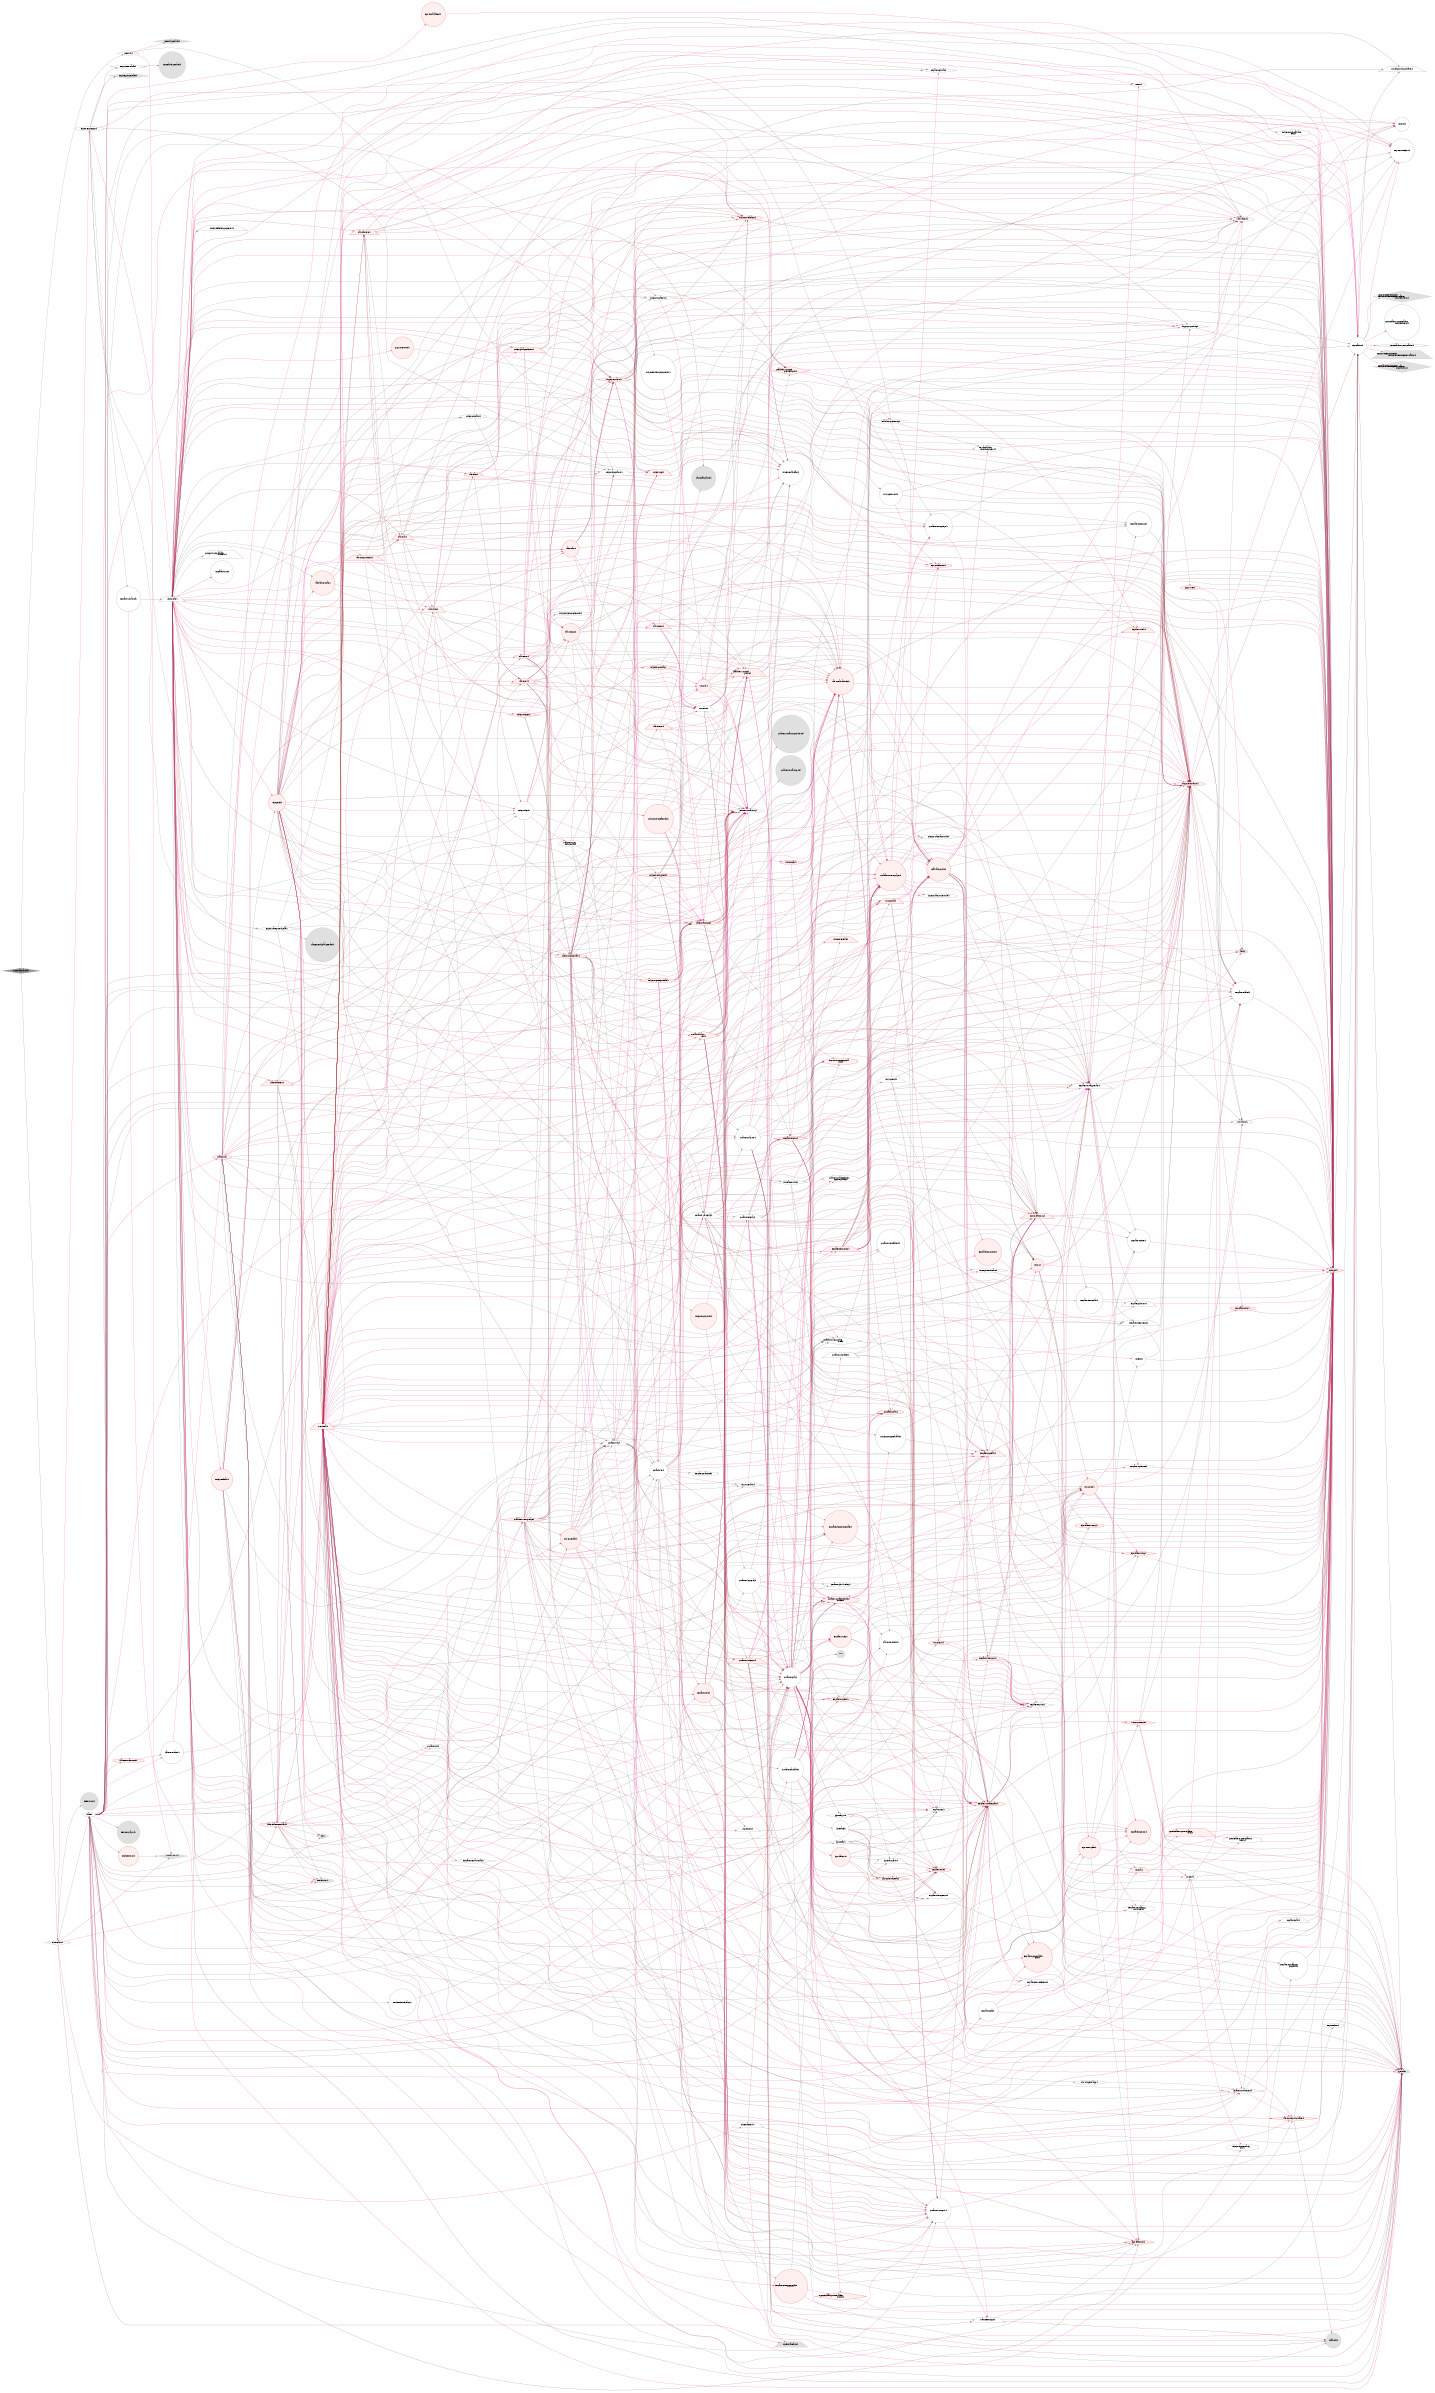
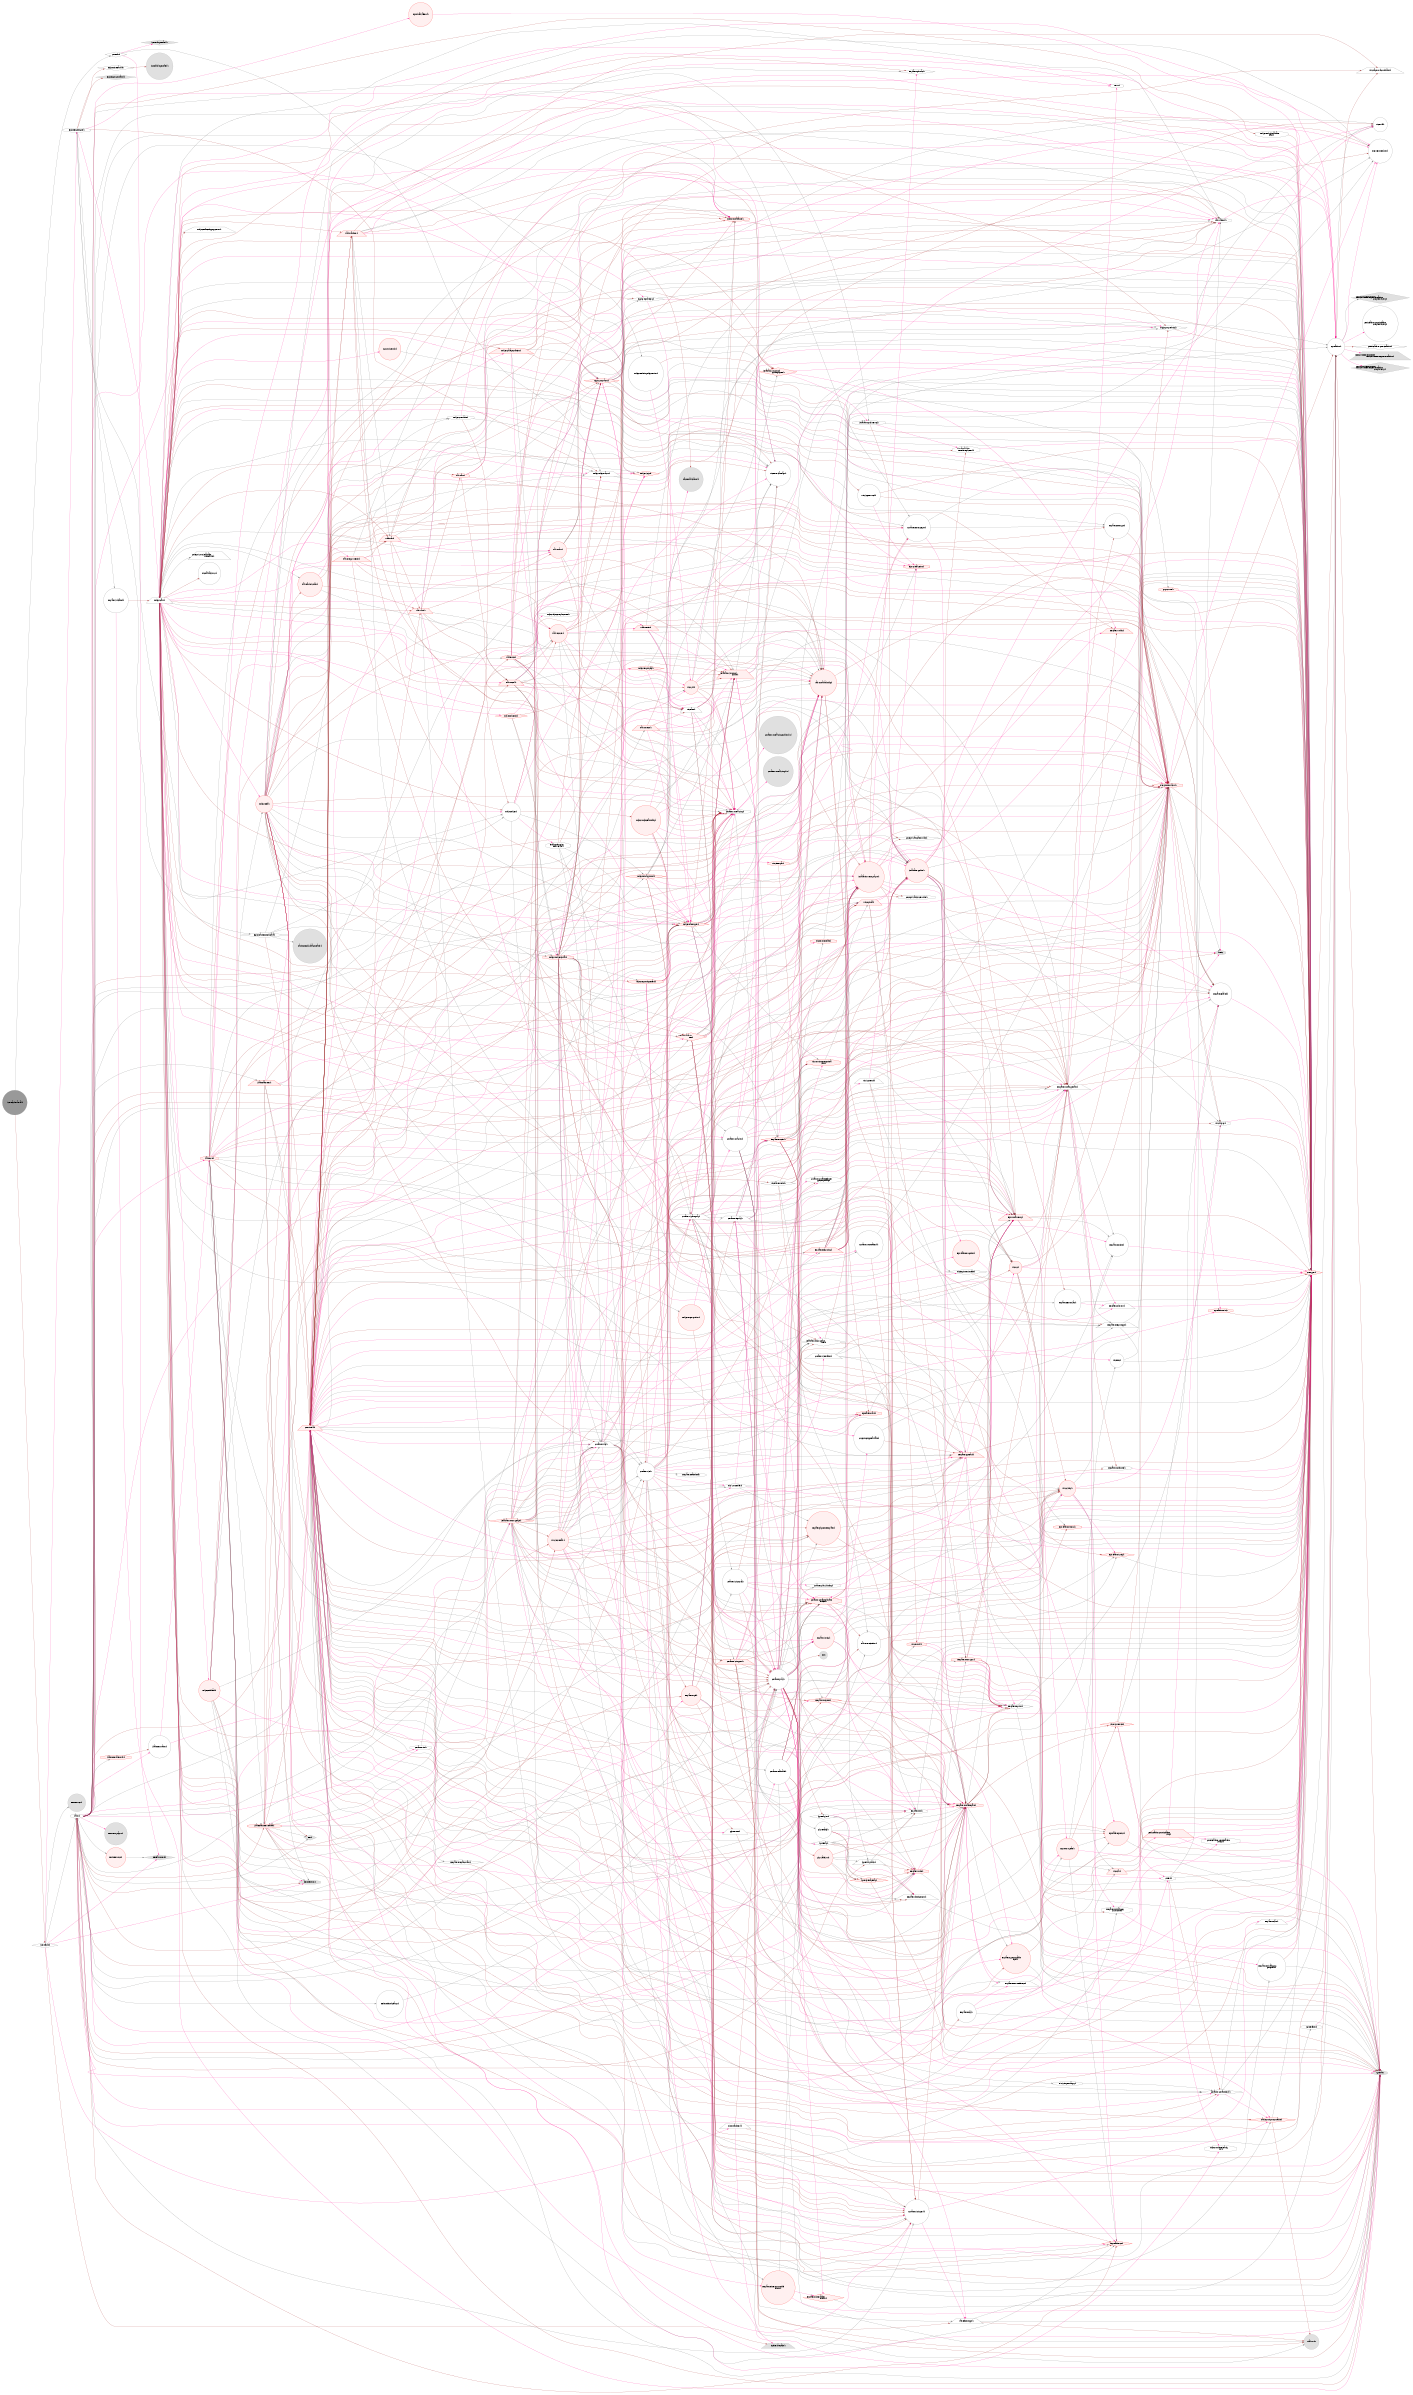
(659, 473) -> (646, 474)
(841, 940) -> (824, 941)
(21, 971) -> (15, 1103)
(841, 2296) -> (824, 2298)
